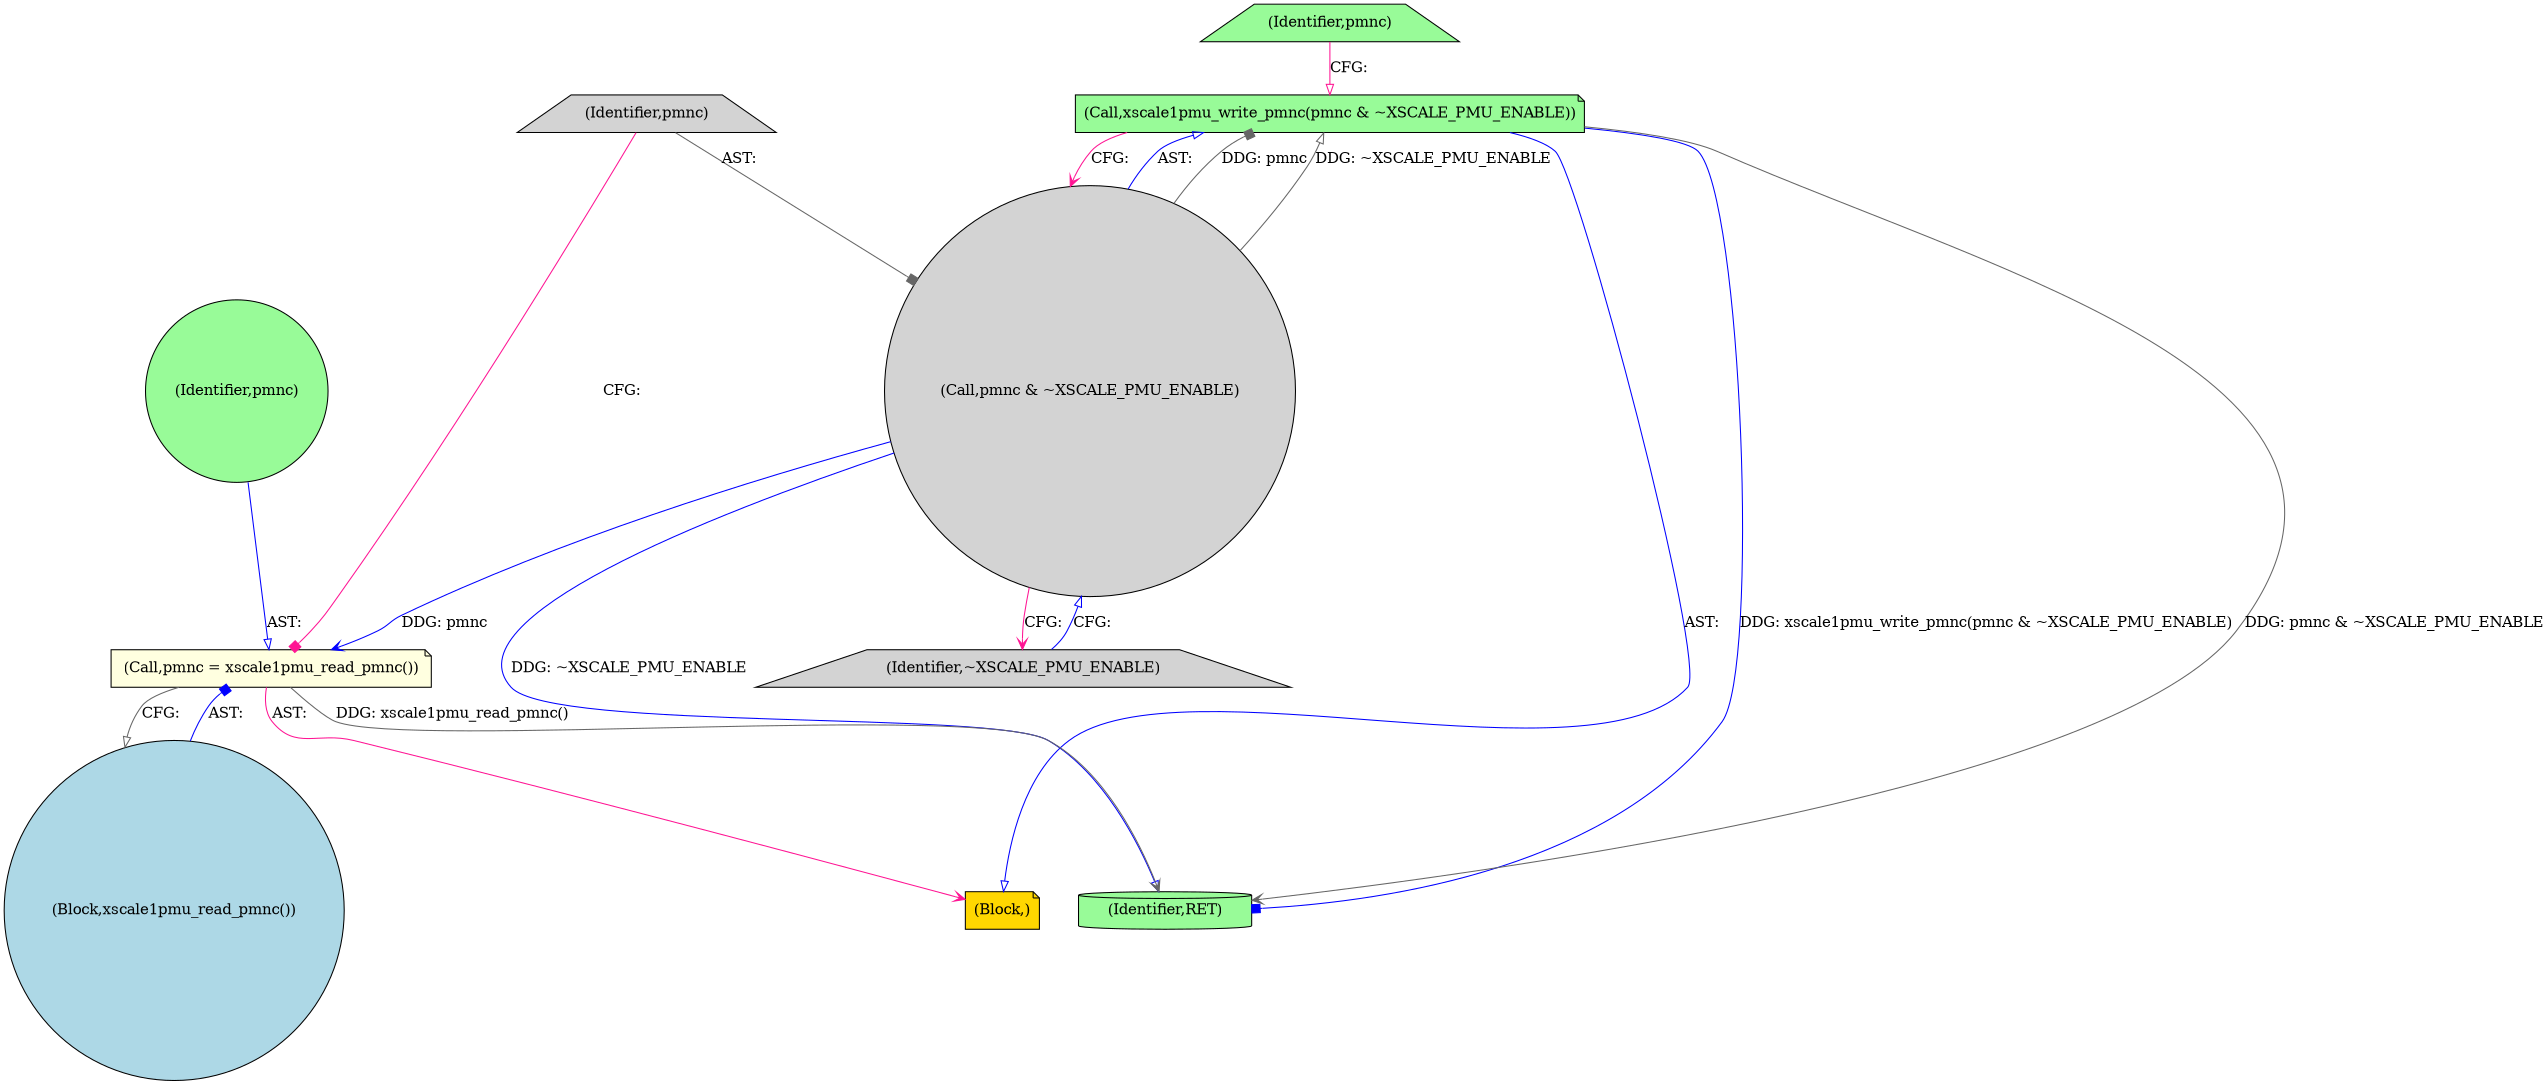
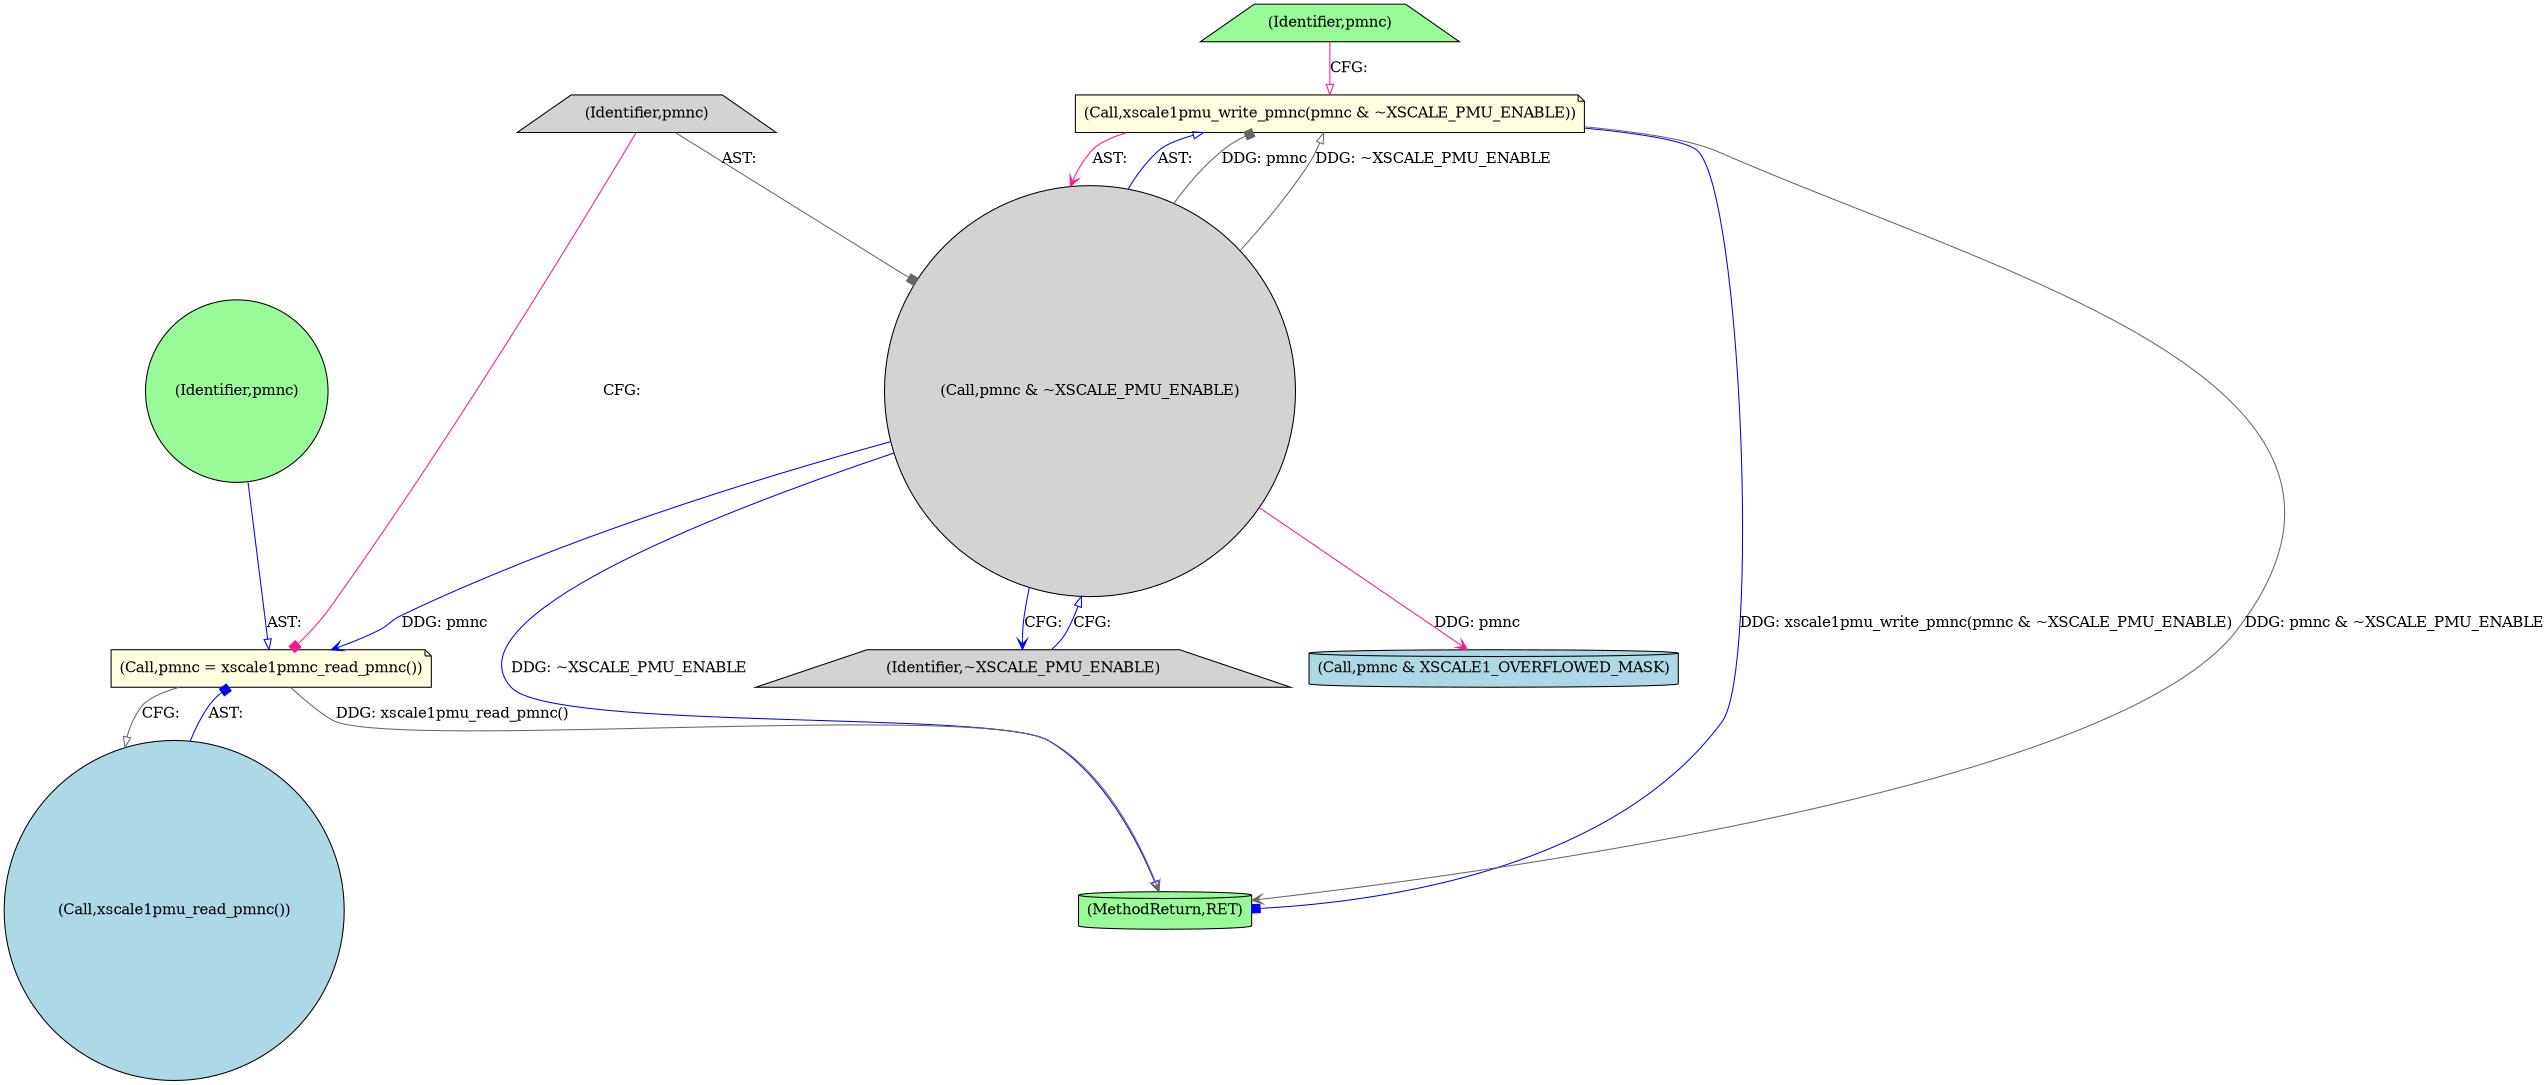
(1330, 114) -> (1330, 114)
(1112, 159) -> (1112, 159)
(1025, 613) -> (1025, 613)
(271, 668) -> (271, 668)
none -> (1494, 668)
(174, 910) -> (174, 910)
(1002, 910) -> none
(1165, 910) -> (1165, 910)
